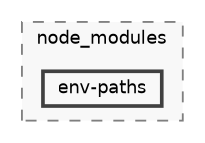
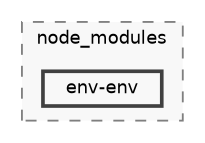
(102, 89) -> (102, 89)
